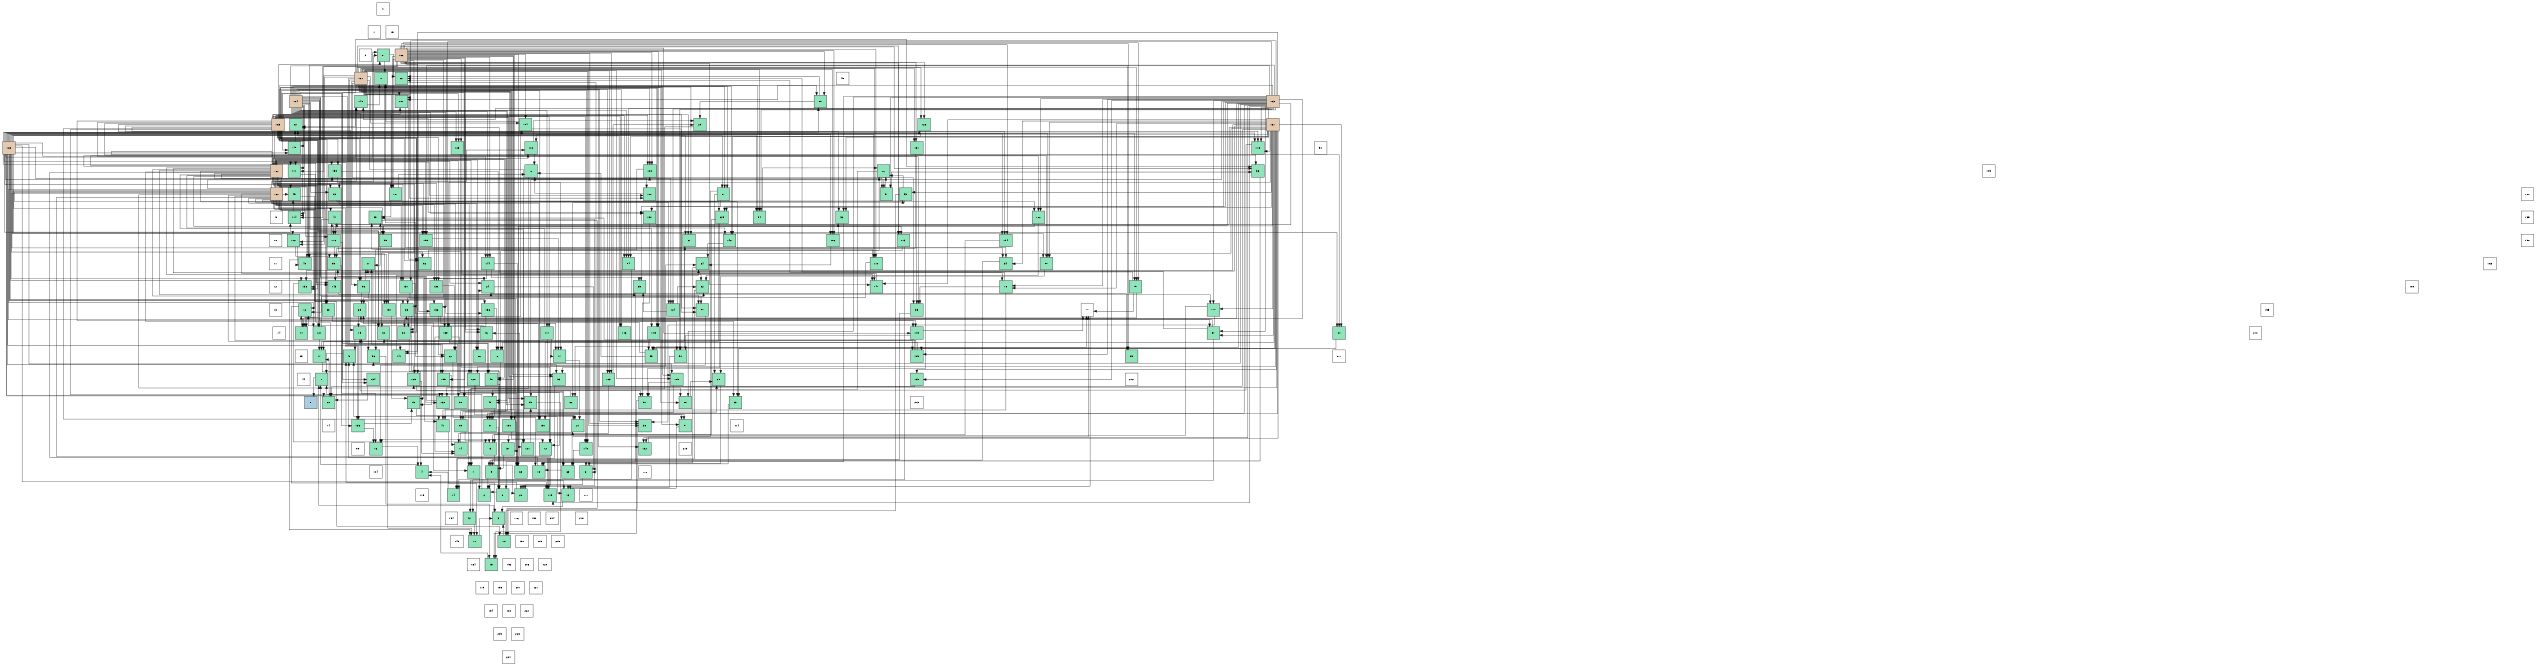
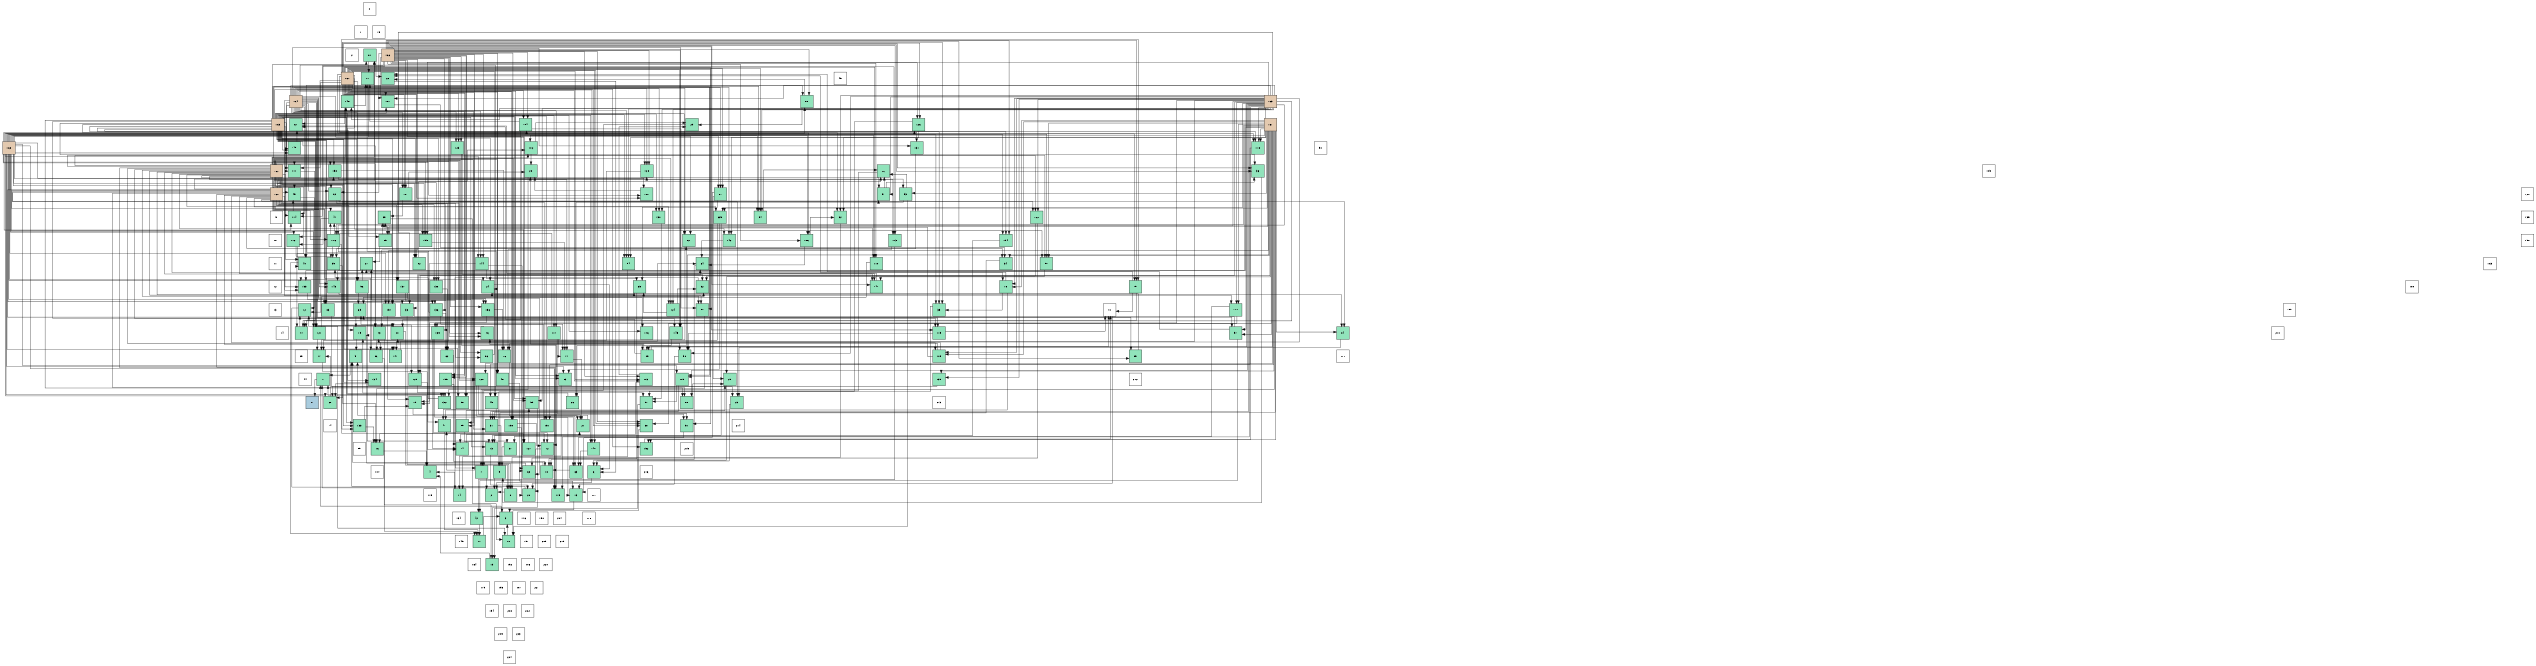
none -> (450, 168)
(133, 301) -> (159, 253)
